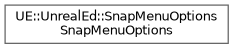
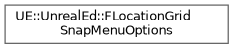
(117, 24) -> (117, 24)
